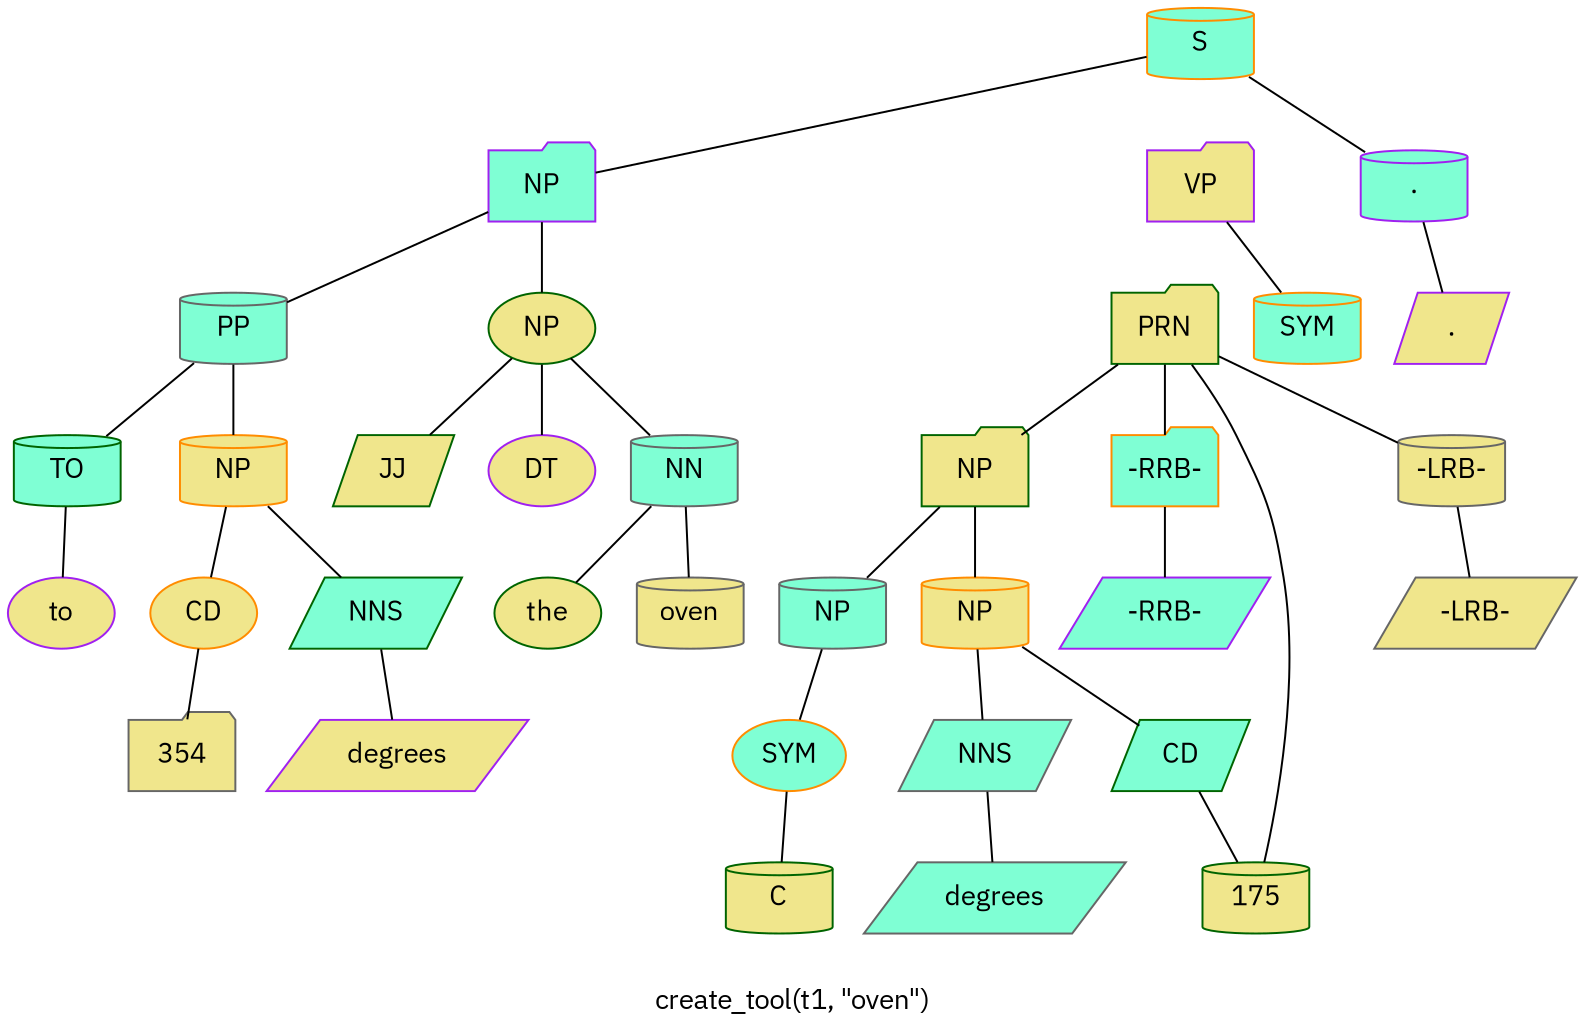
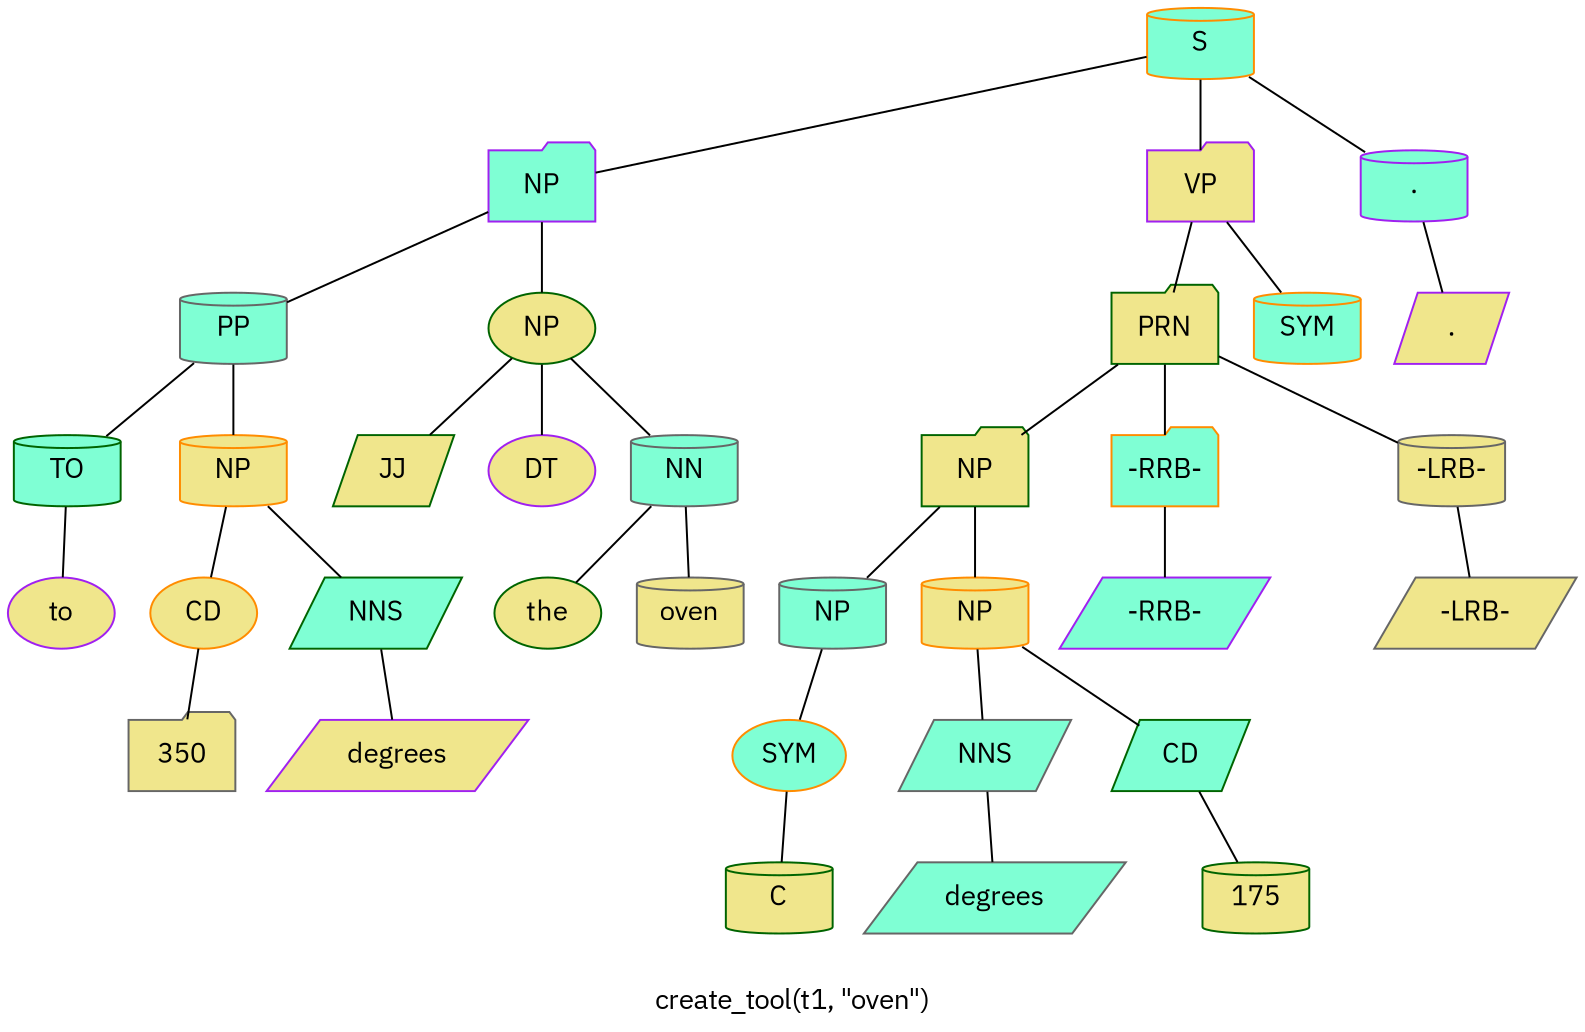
none -> (1201, 115)
(1287, 604) -> (1183, 257)
(182, 756) -> (182, 756)
